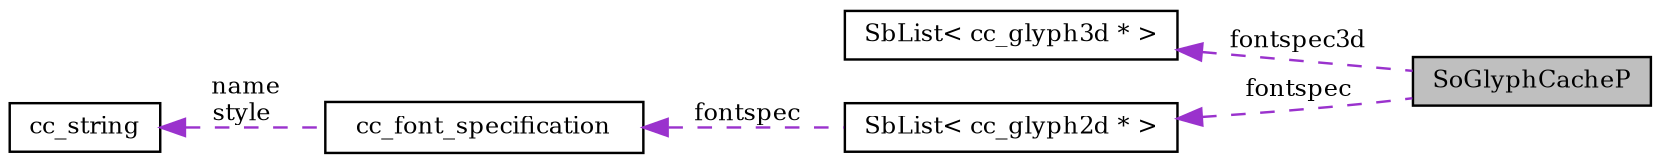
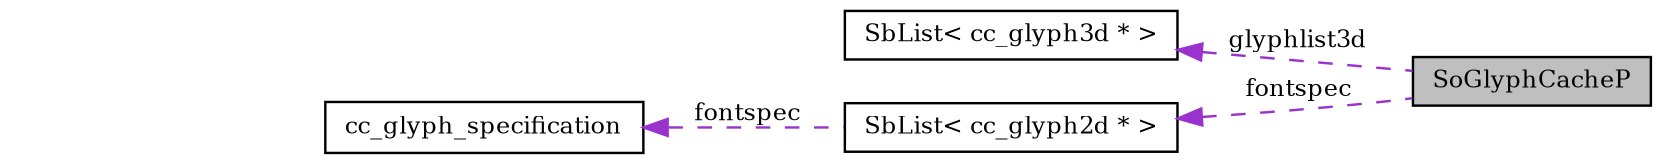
(1295, 41) -> (1295, 41)
(85, 127) -> none
(484, 127) -> (484, 127)
